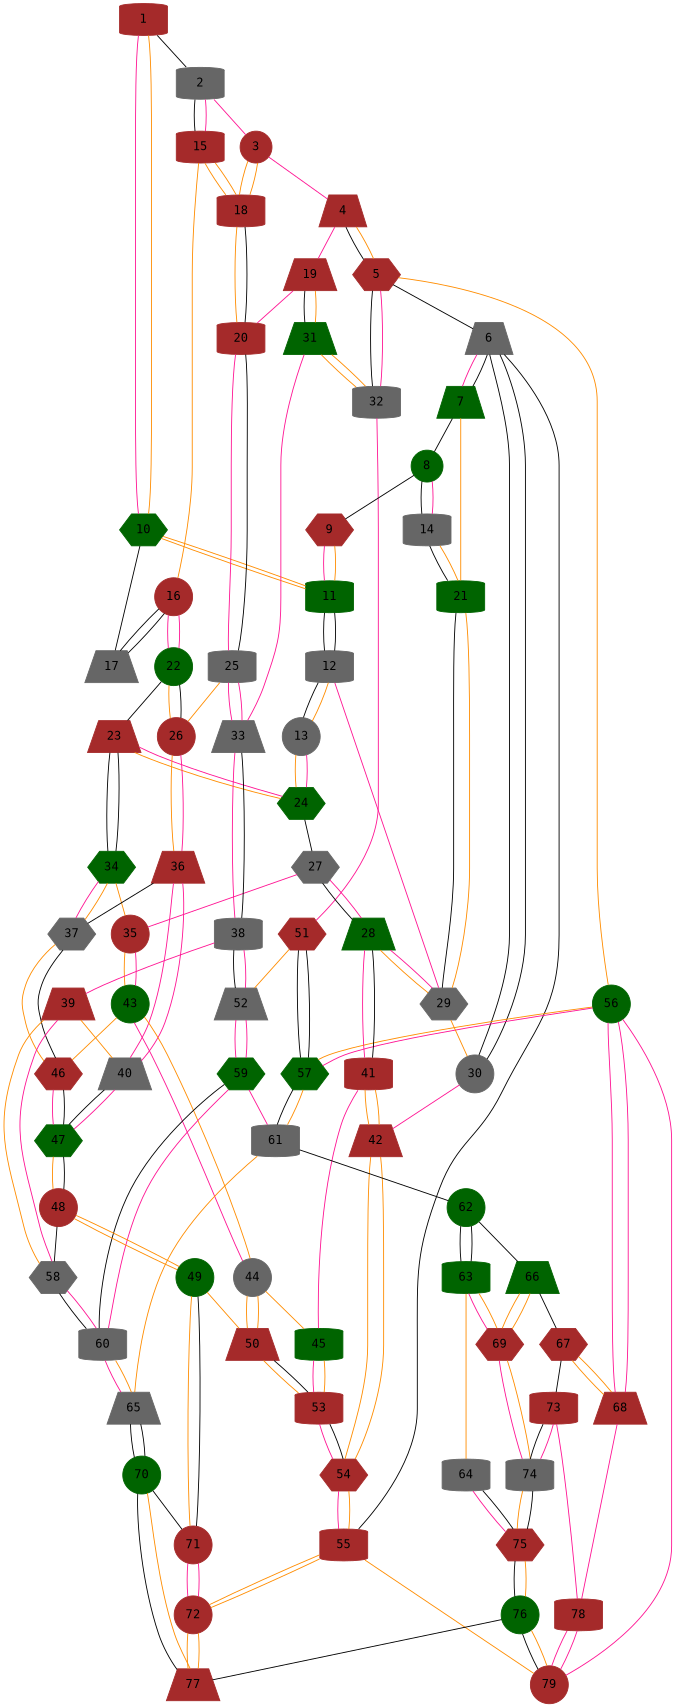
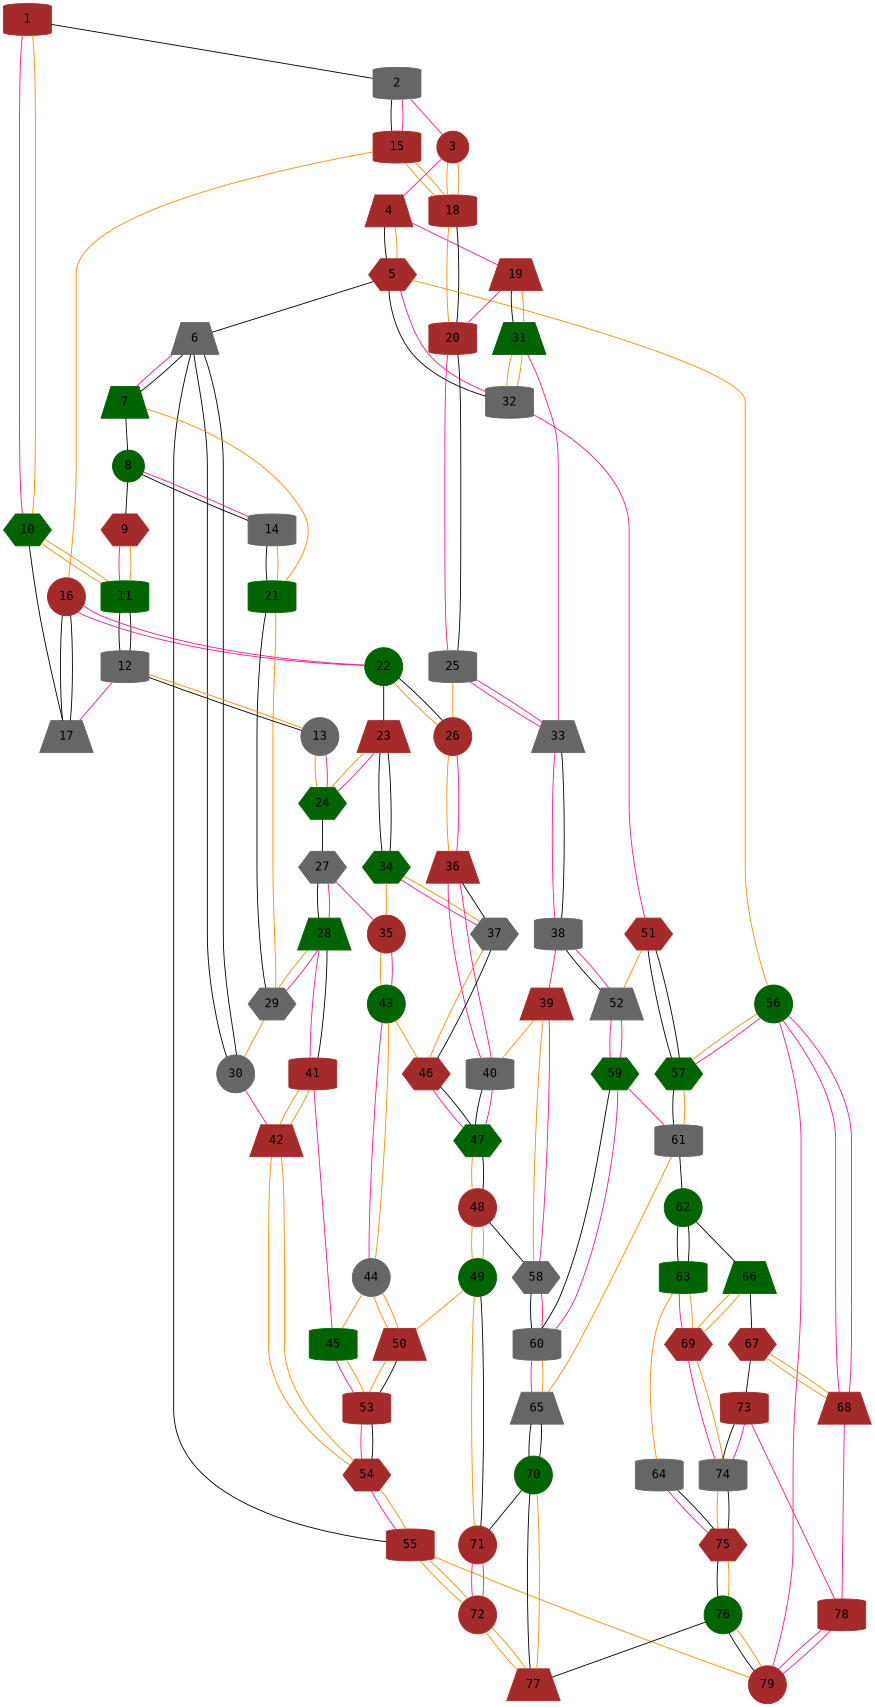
(387, 835) -> (96, 702)
(125, 1074) -> (490, 1074)
